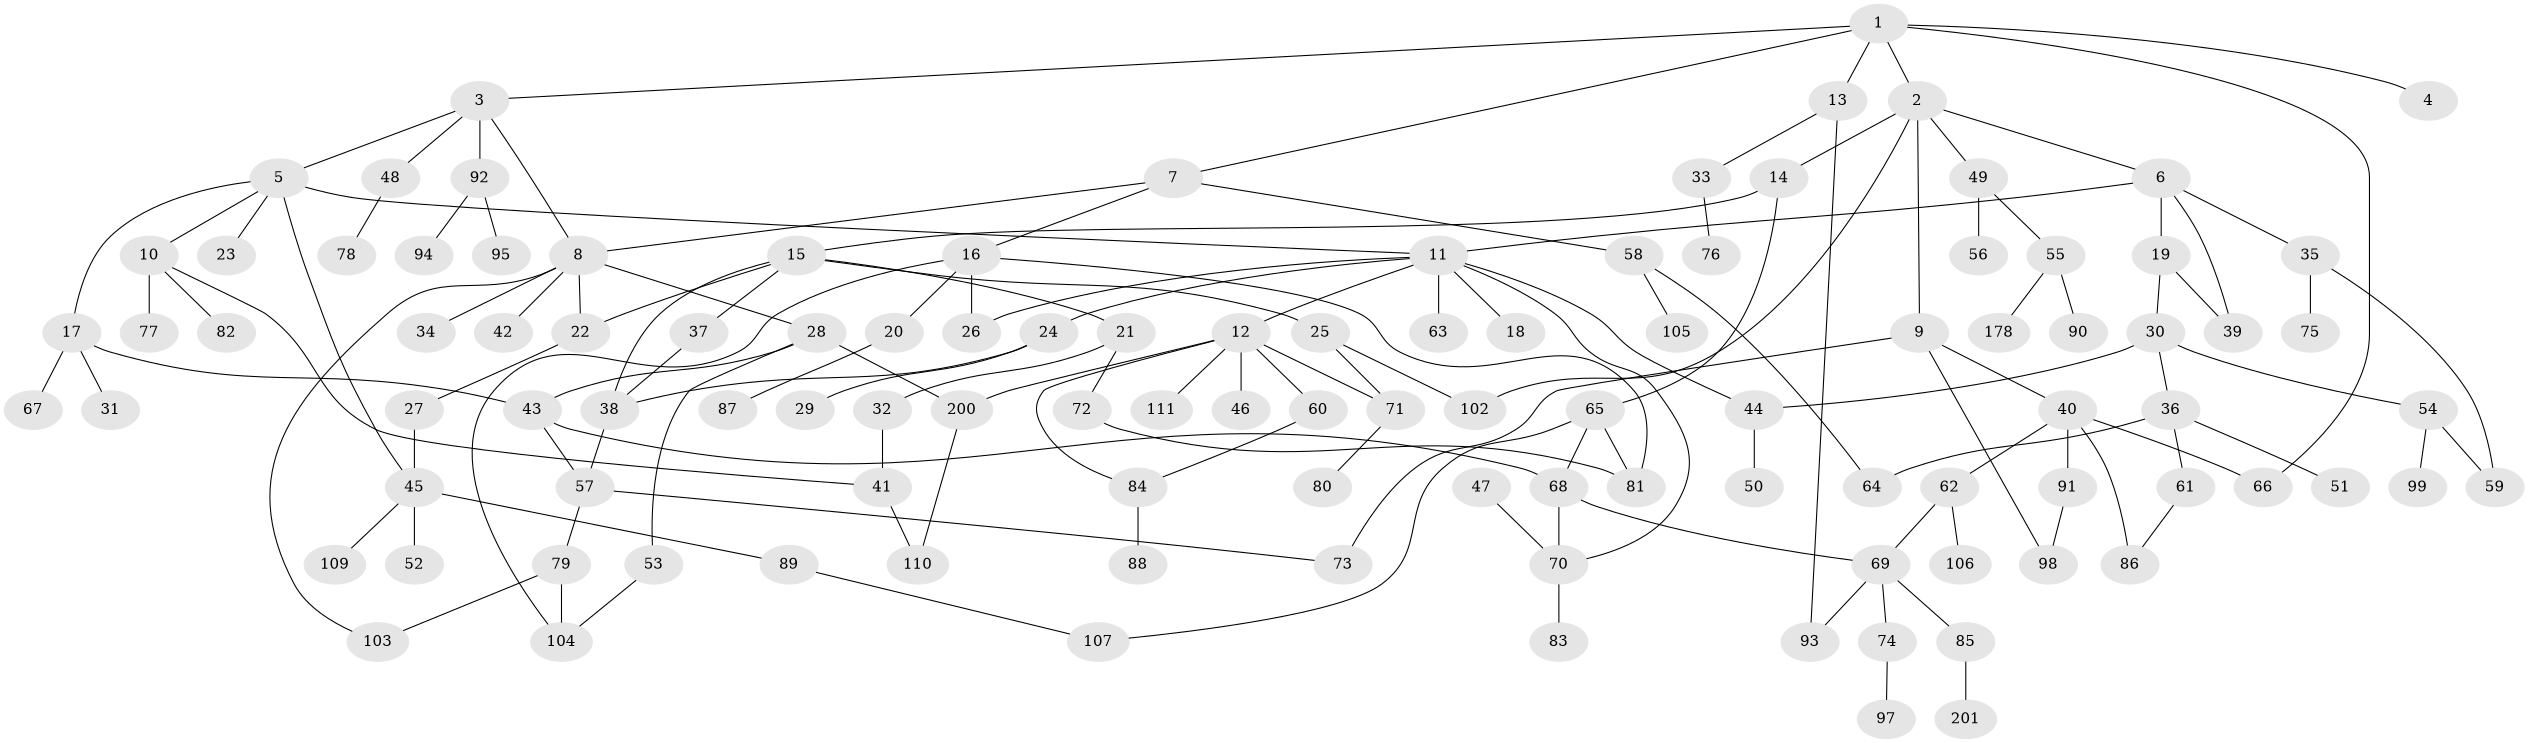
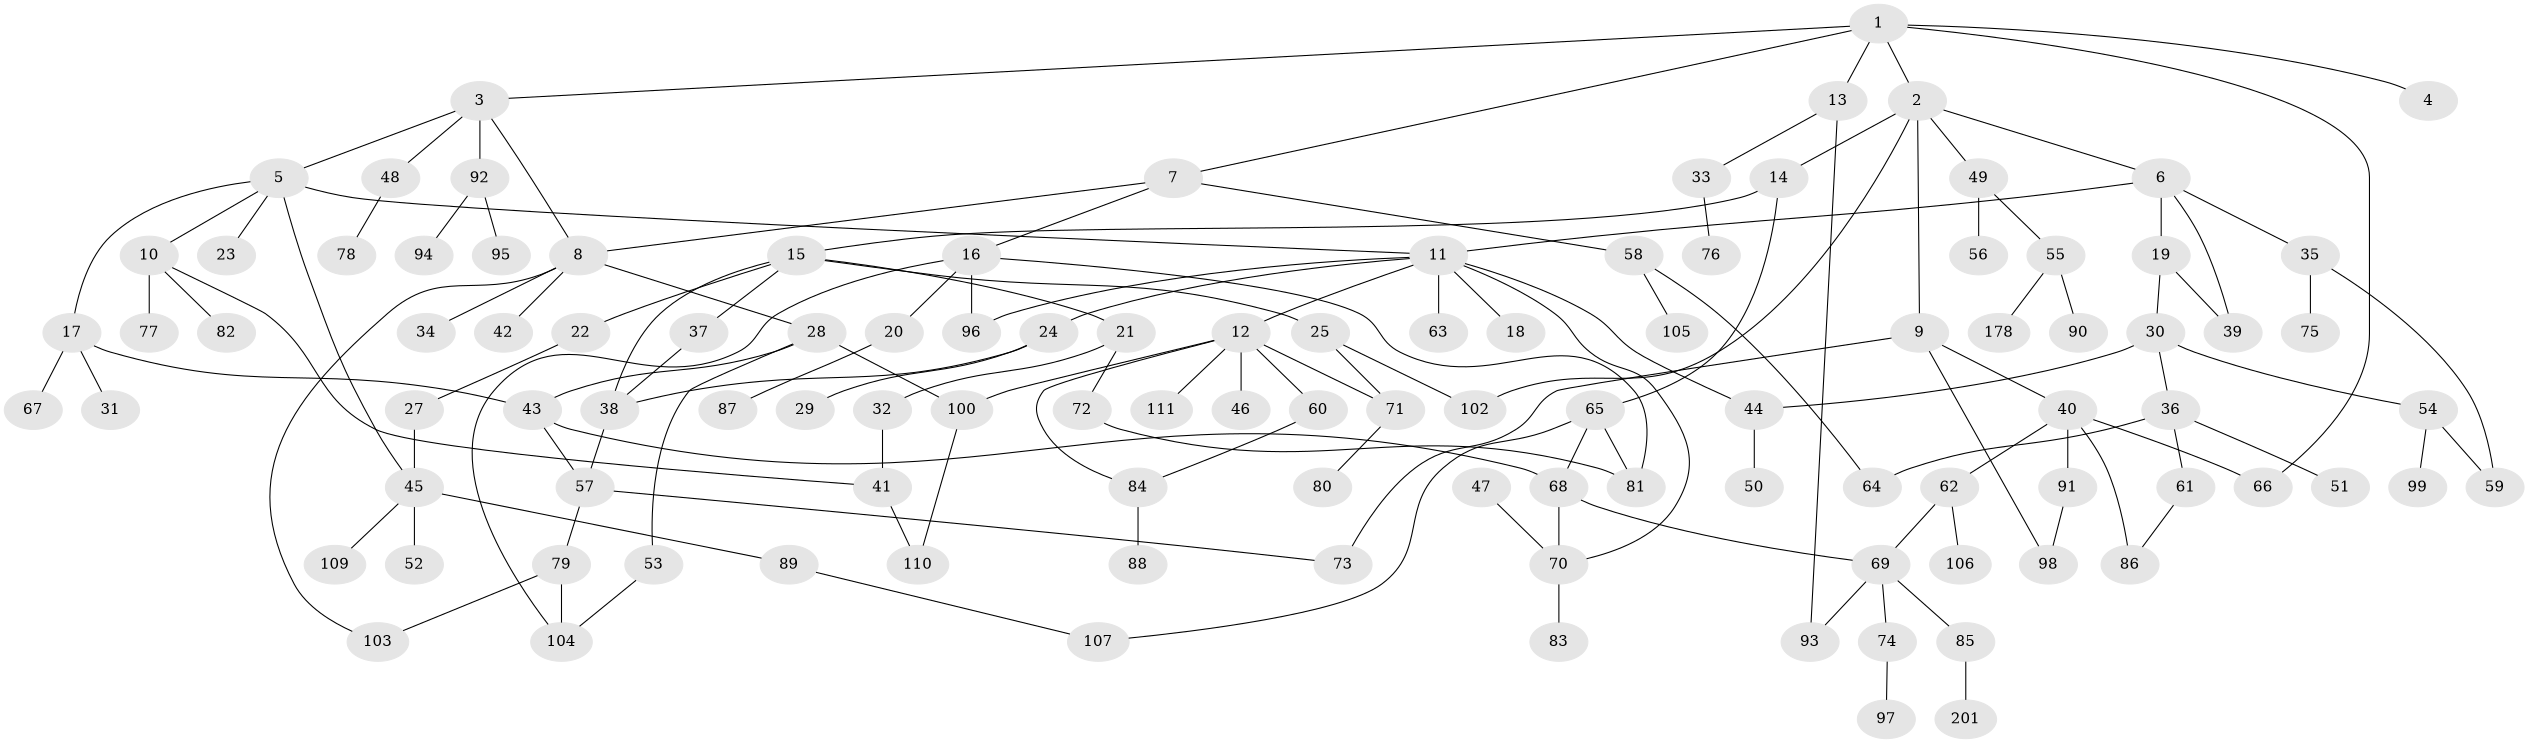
(580, 294) -> none
(972, 333) -> (972, 333)
(962, 410) -> (962, 410)
